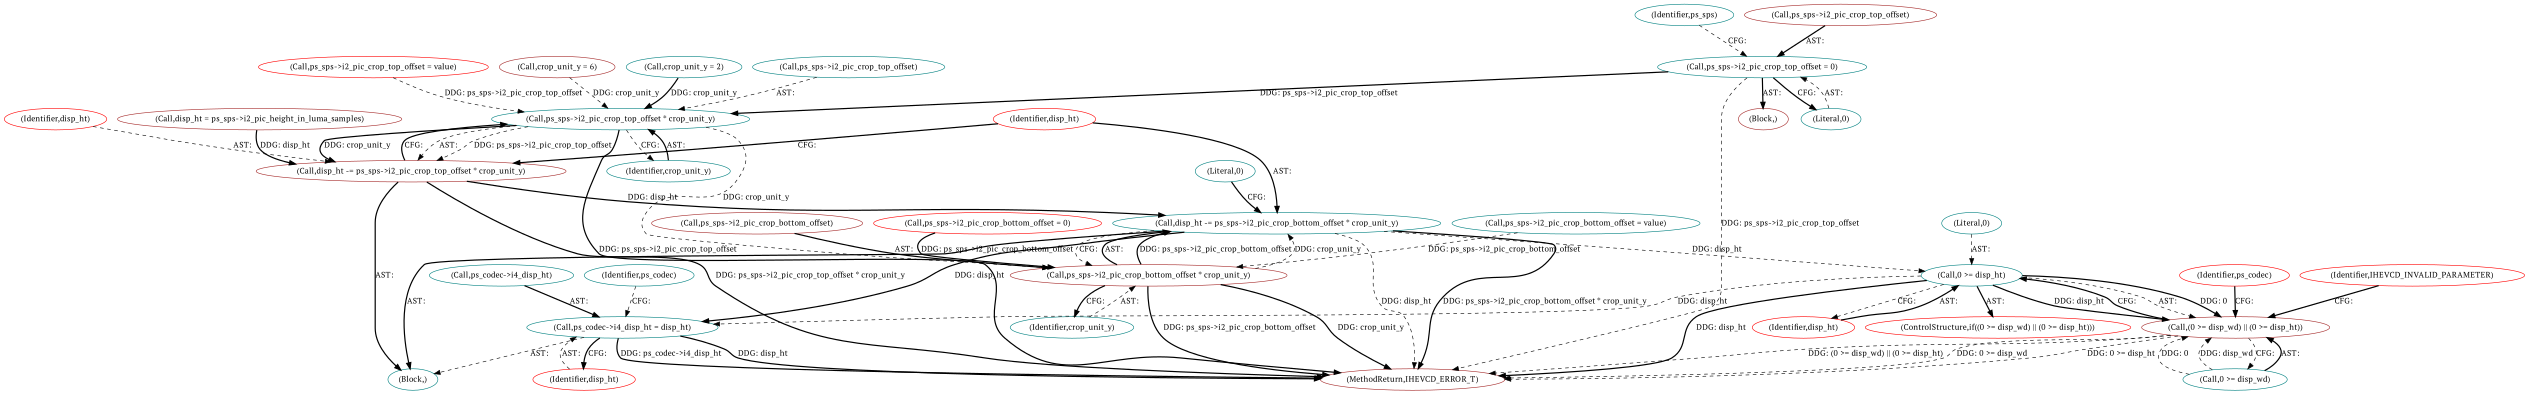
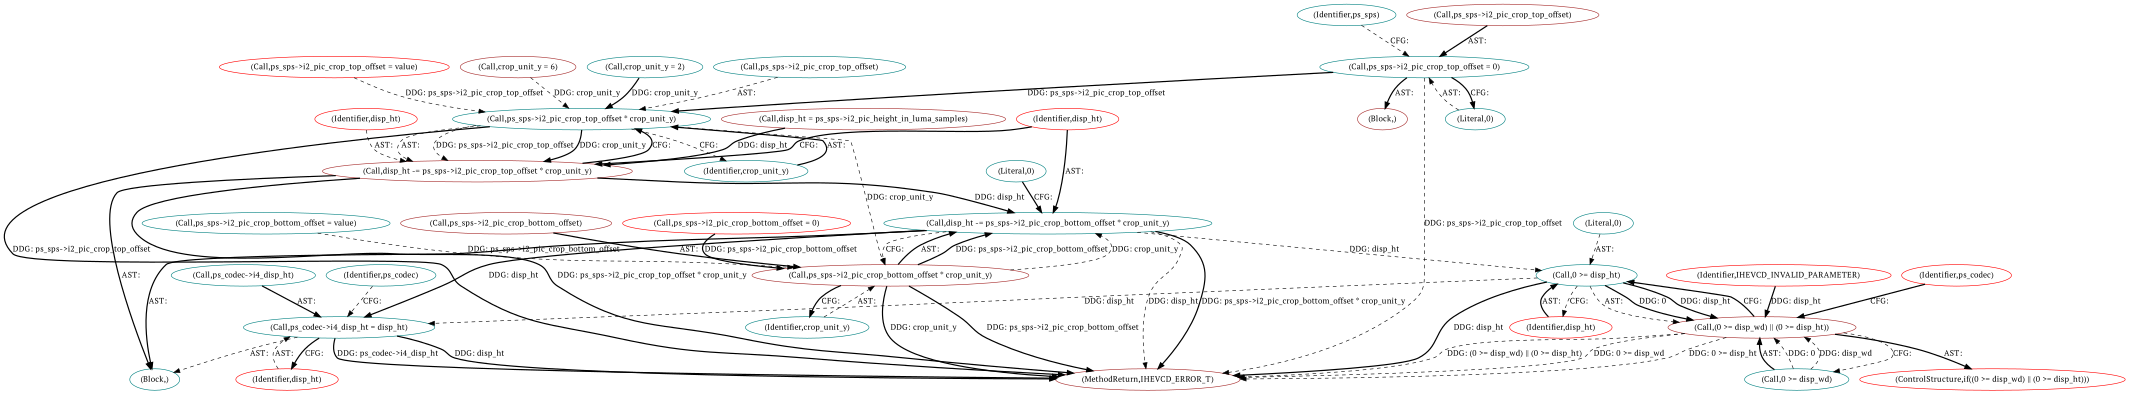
(1984, 299) -> (1901, 345)
(2345, 301) -> (1796, 301)
